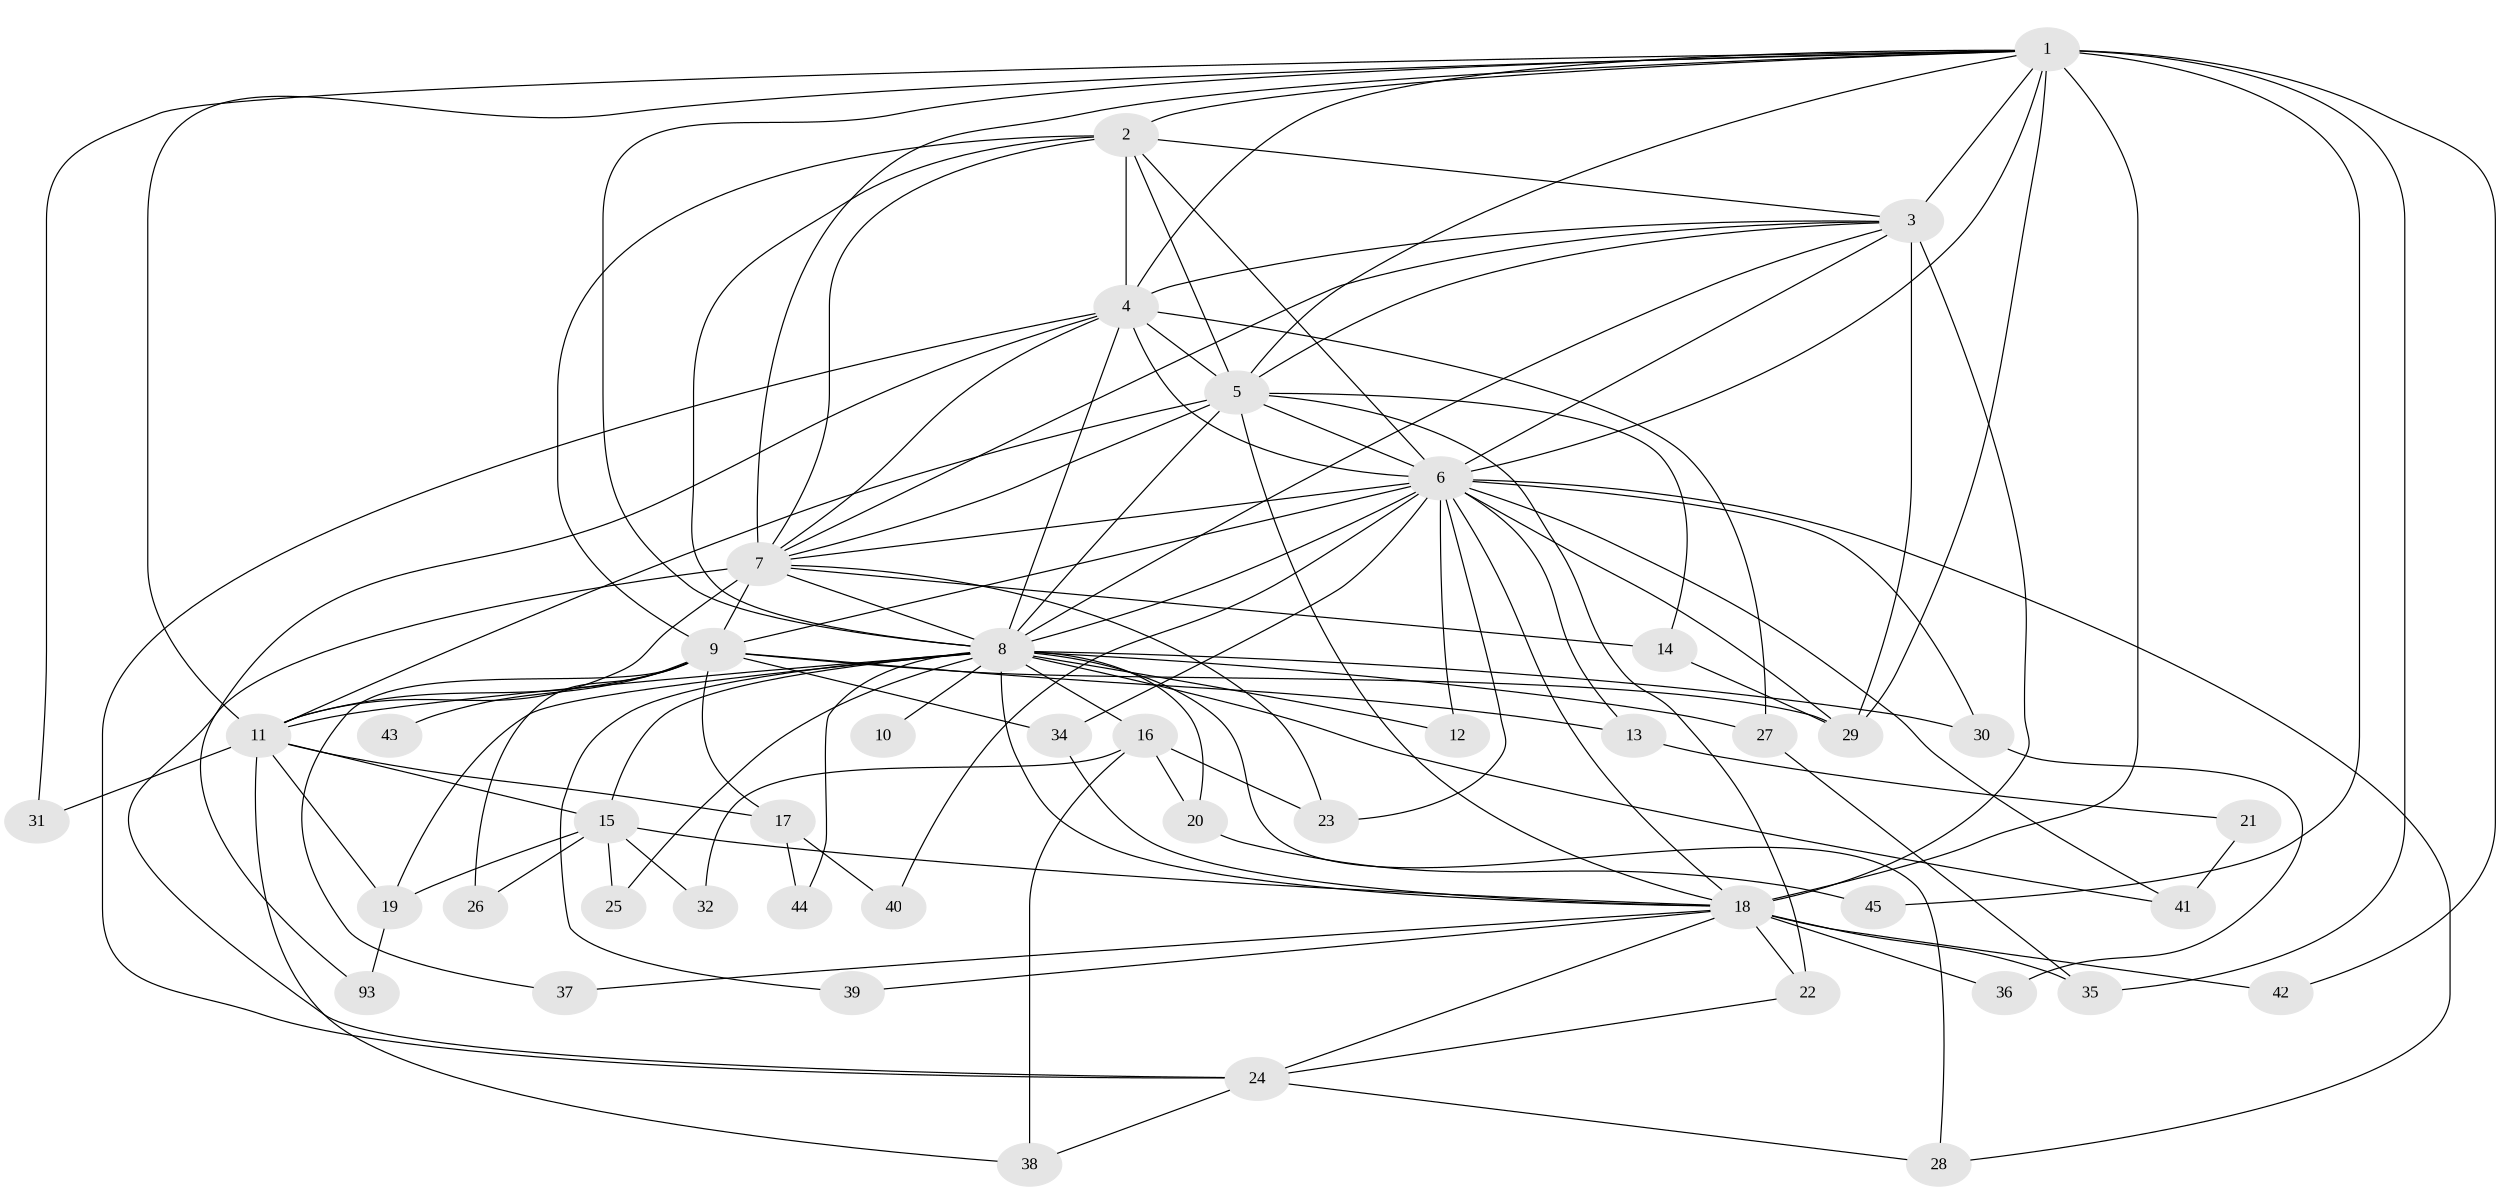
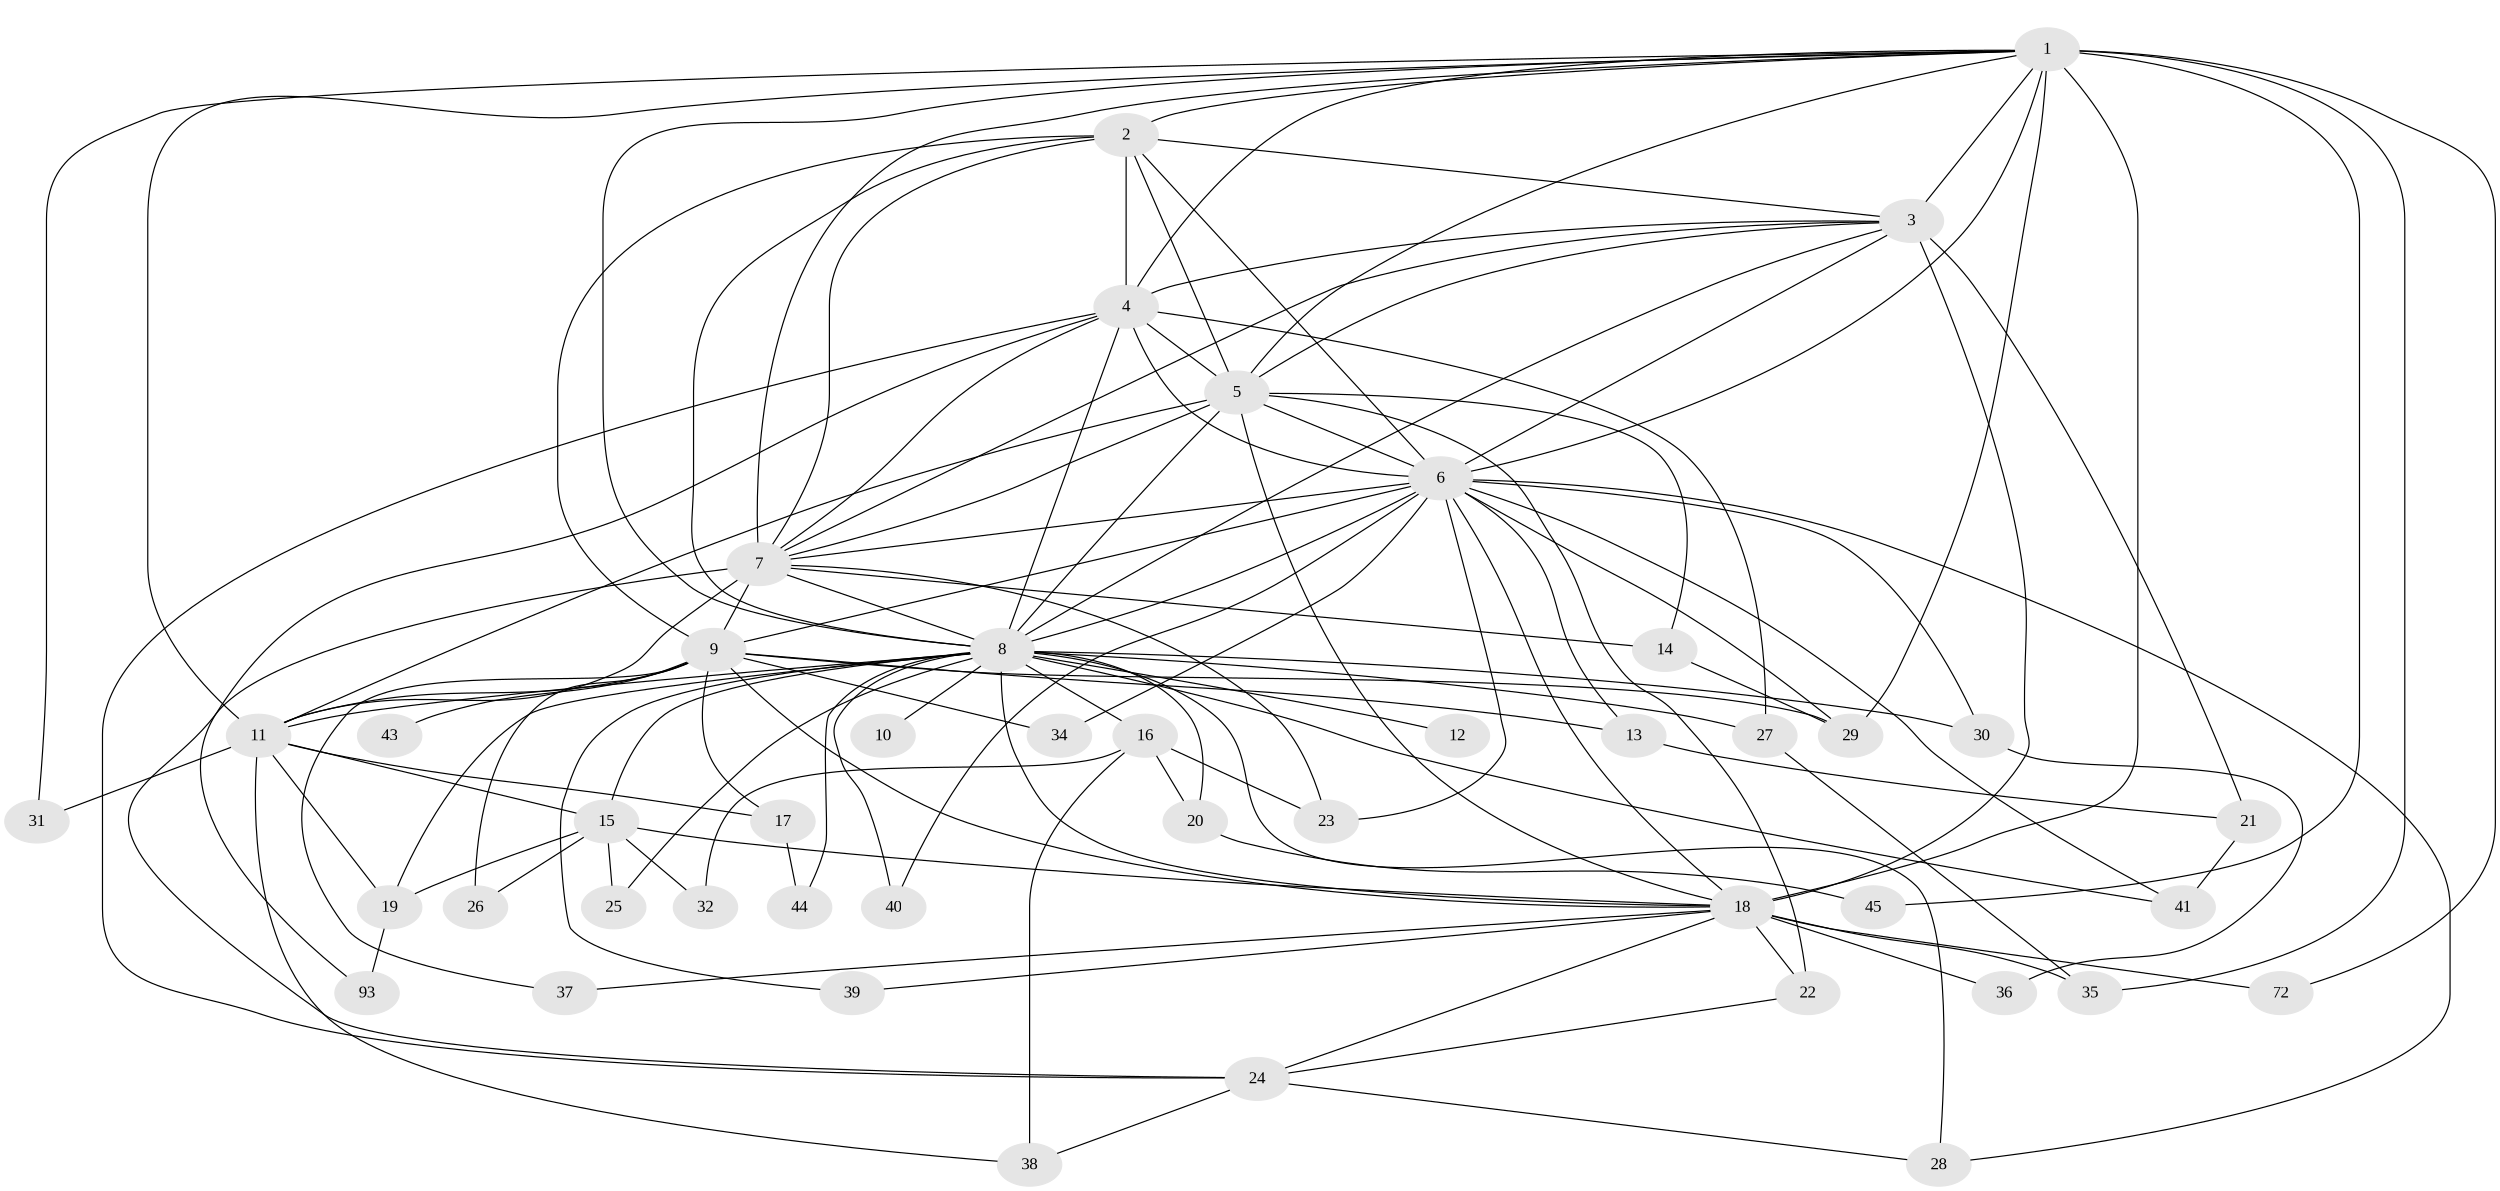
(1911, 482) -> (2107, 507)
(1442, 608) -> none
(838, 864) -> (834, 731)
(1250, 871) -> (1118, 860)
(2281, 993) -> (2281, 993)
